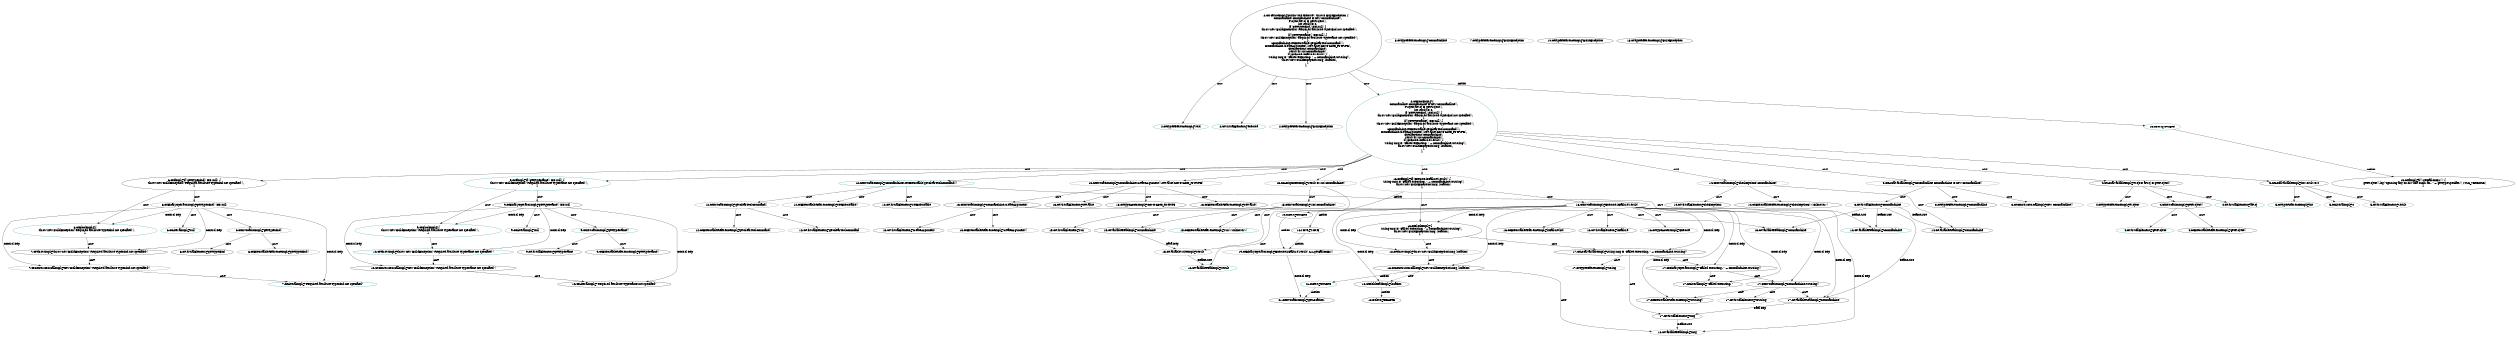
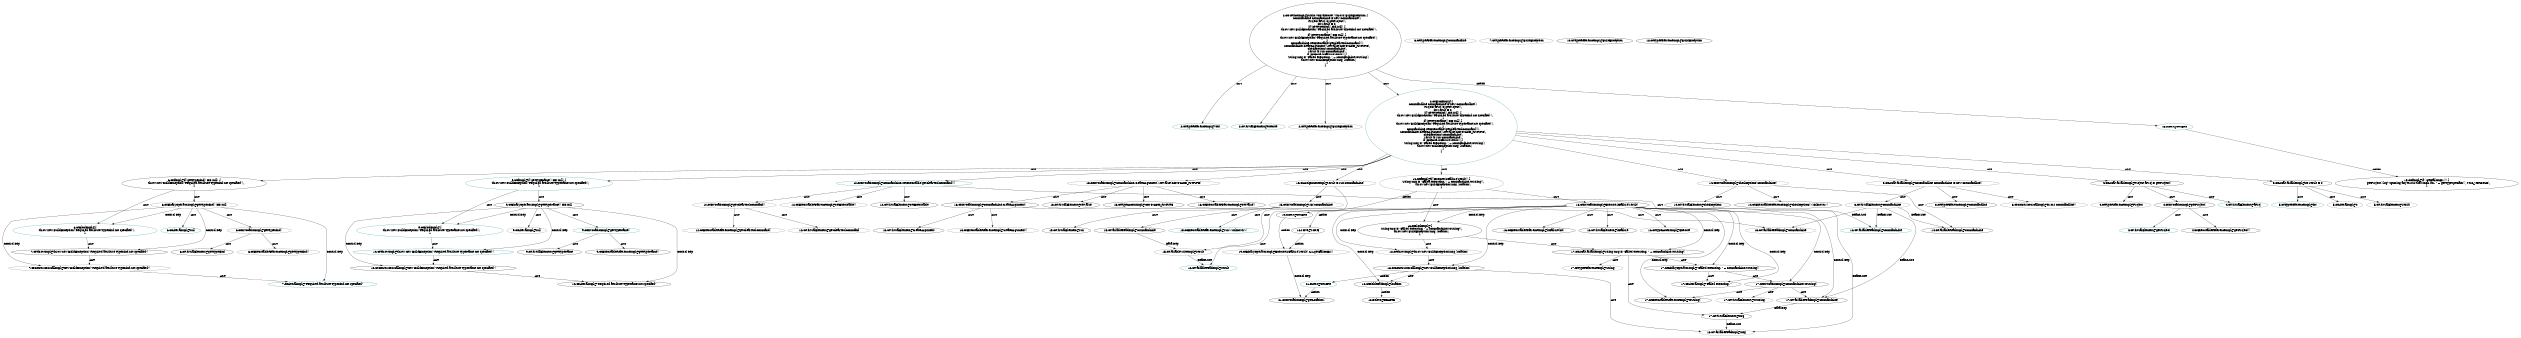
(2042, 205) -> (2044, 205)
(1862, 276) -> (1860, 276)
